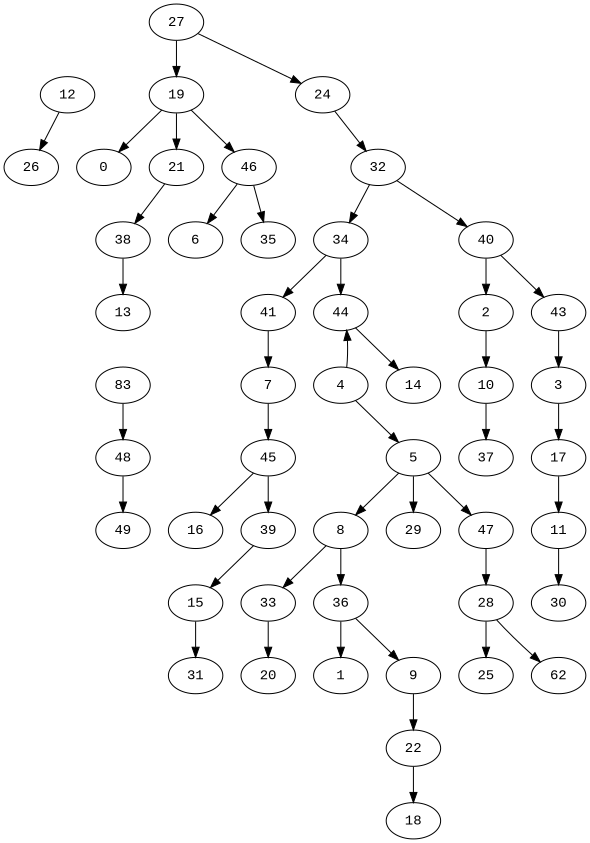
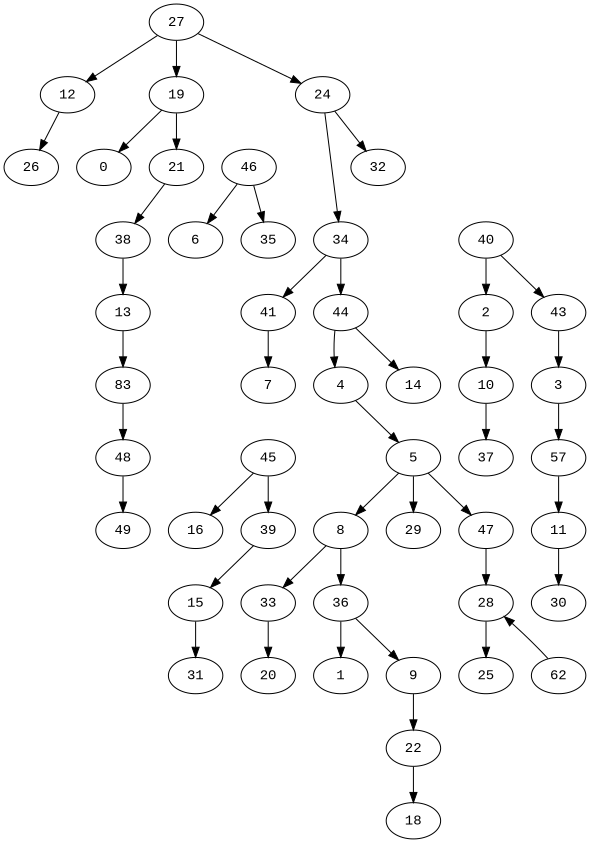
none -> (126, 56)
(209, 127) -> none
(362, 199) -> (331, 162)
(428, 201) -> none
none -> (123, 344)
(348, 354) -> (334, 344)
(268, 417) -> none
(559, 458) -> (559, 458)
(514, 638) -> (530, 641)
